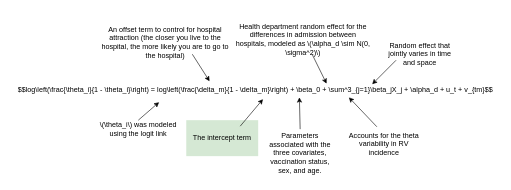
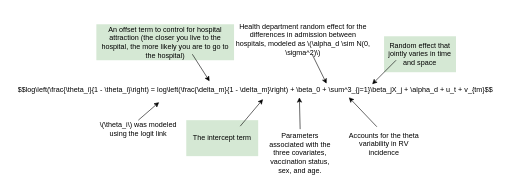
(165, 42) -> (165, 42)
(420, 54) -> (420, 54)
